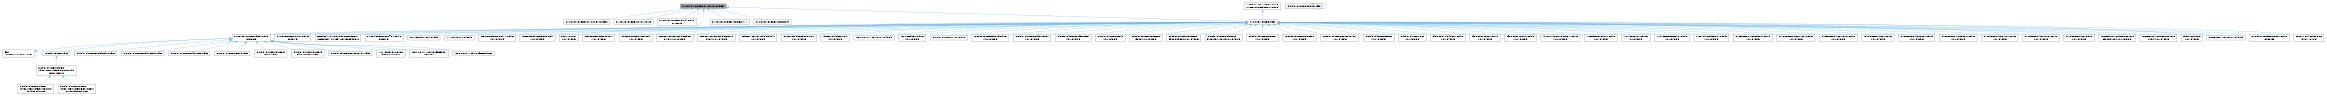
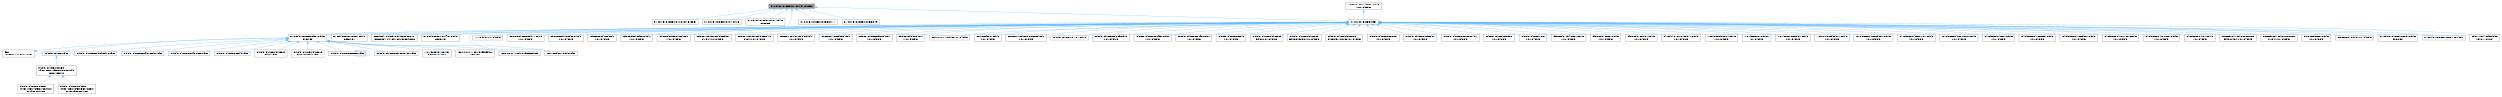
(1263, 6) -> (1364, 6)
(677, 22) -> (765, 22)
(569, 38) -> (602, 38)
none -> (836, 38)
none -> (1026, 38)
(2192, 38) -> (2316, 38)
none -> (2444, 38)
none -> (451, 45)
none -> (330, 47)
